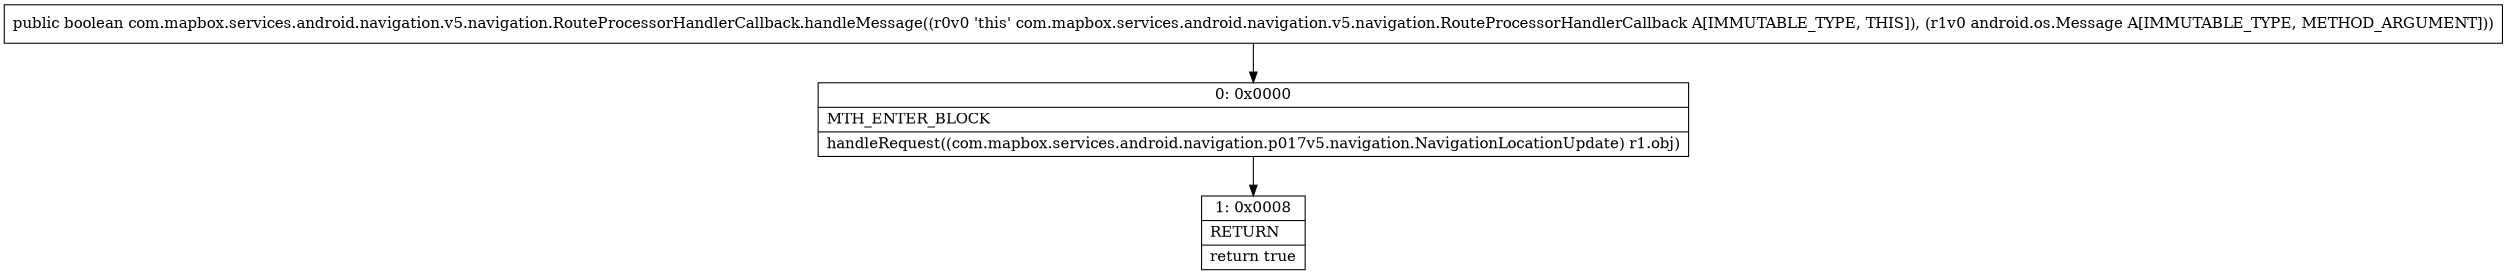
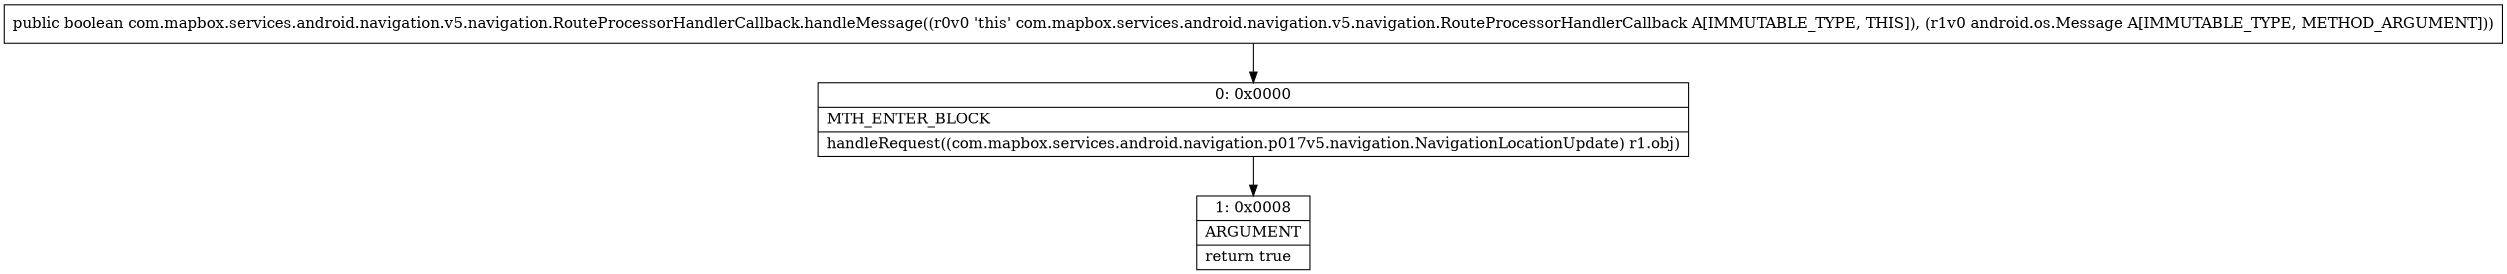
(1245, 232) -> (1253, 232)
